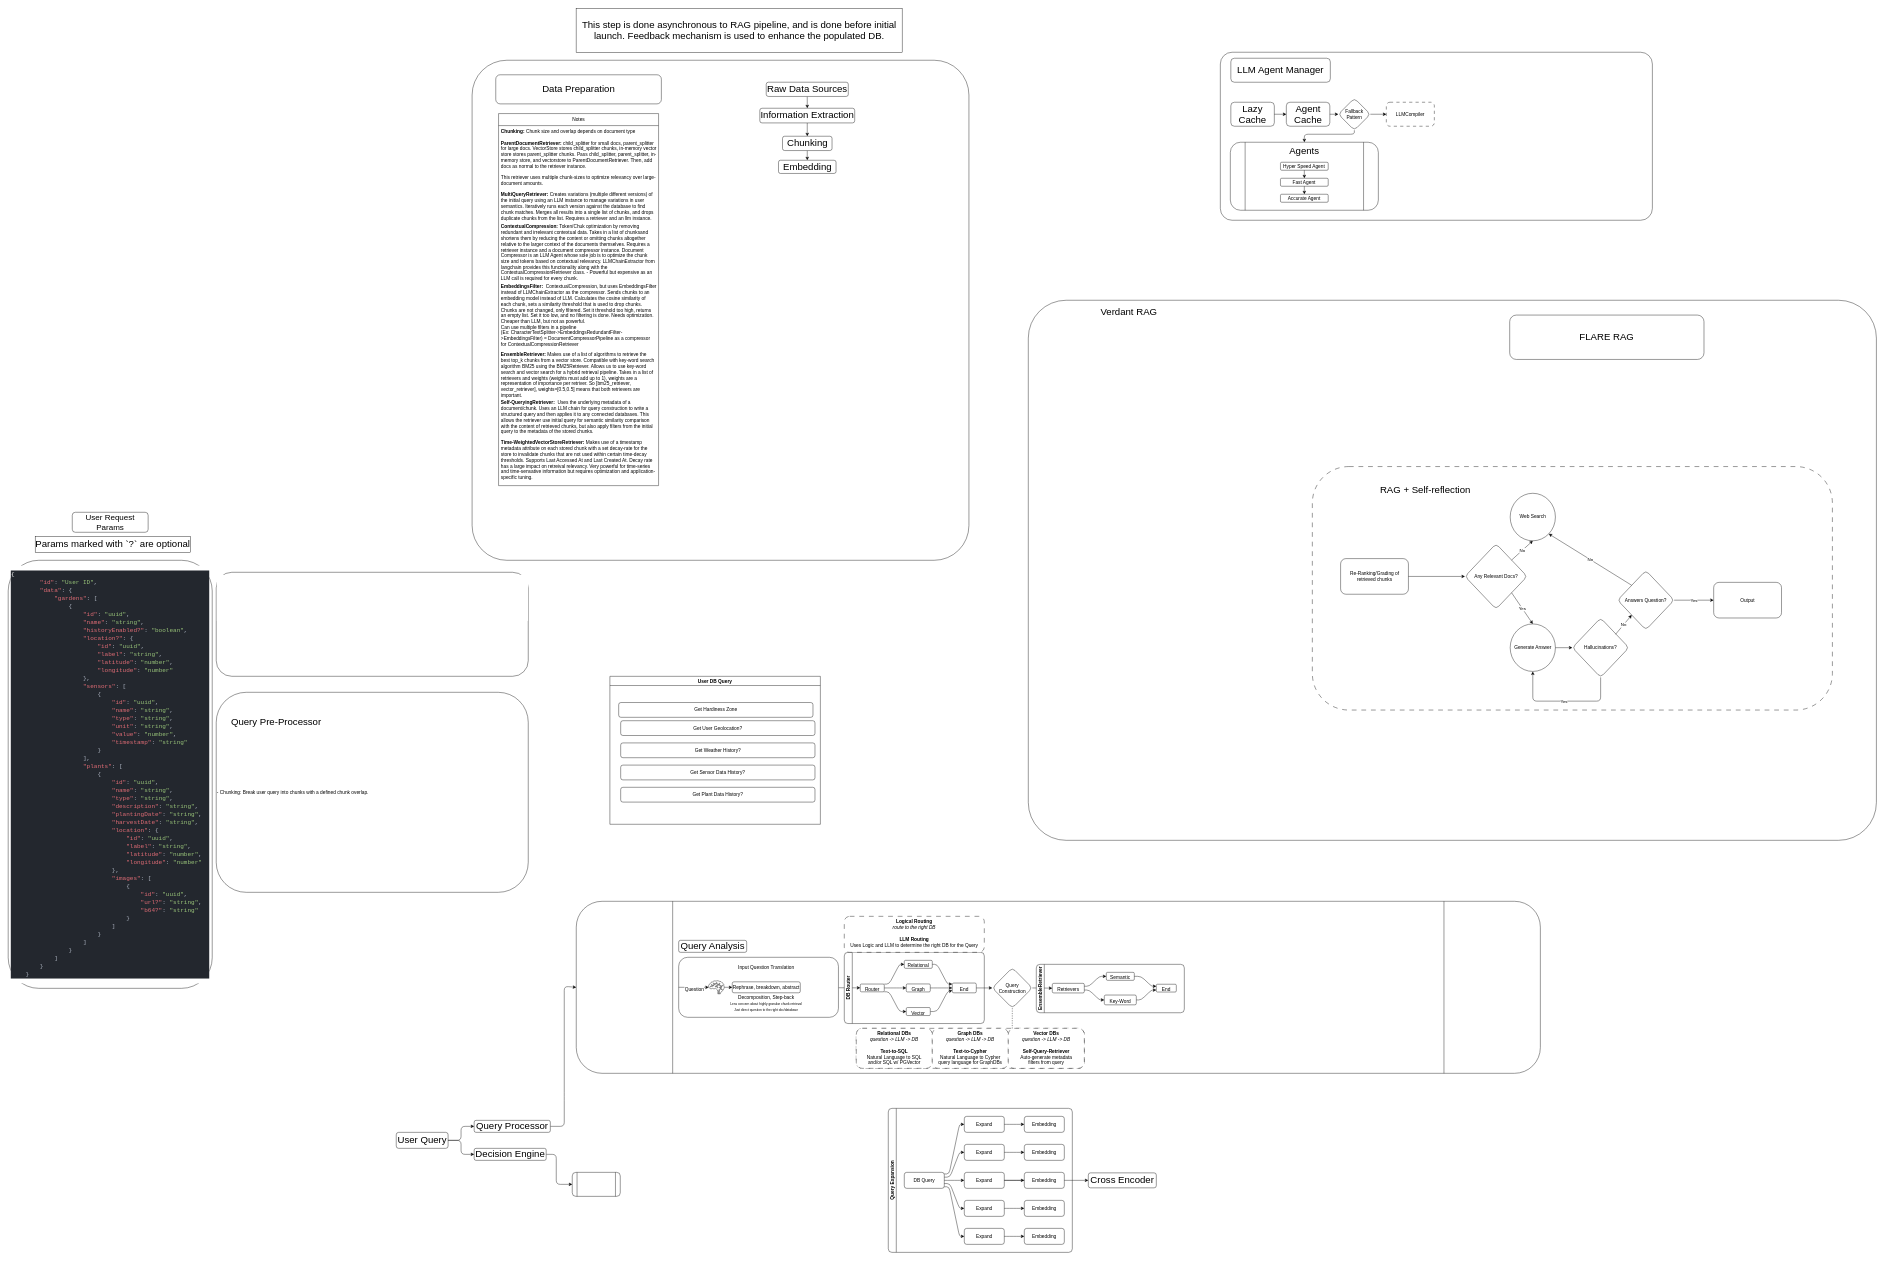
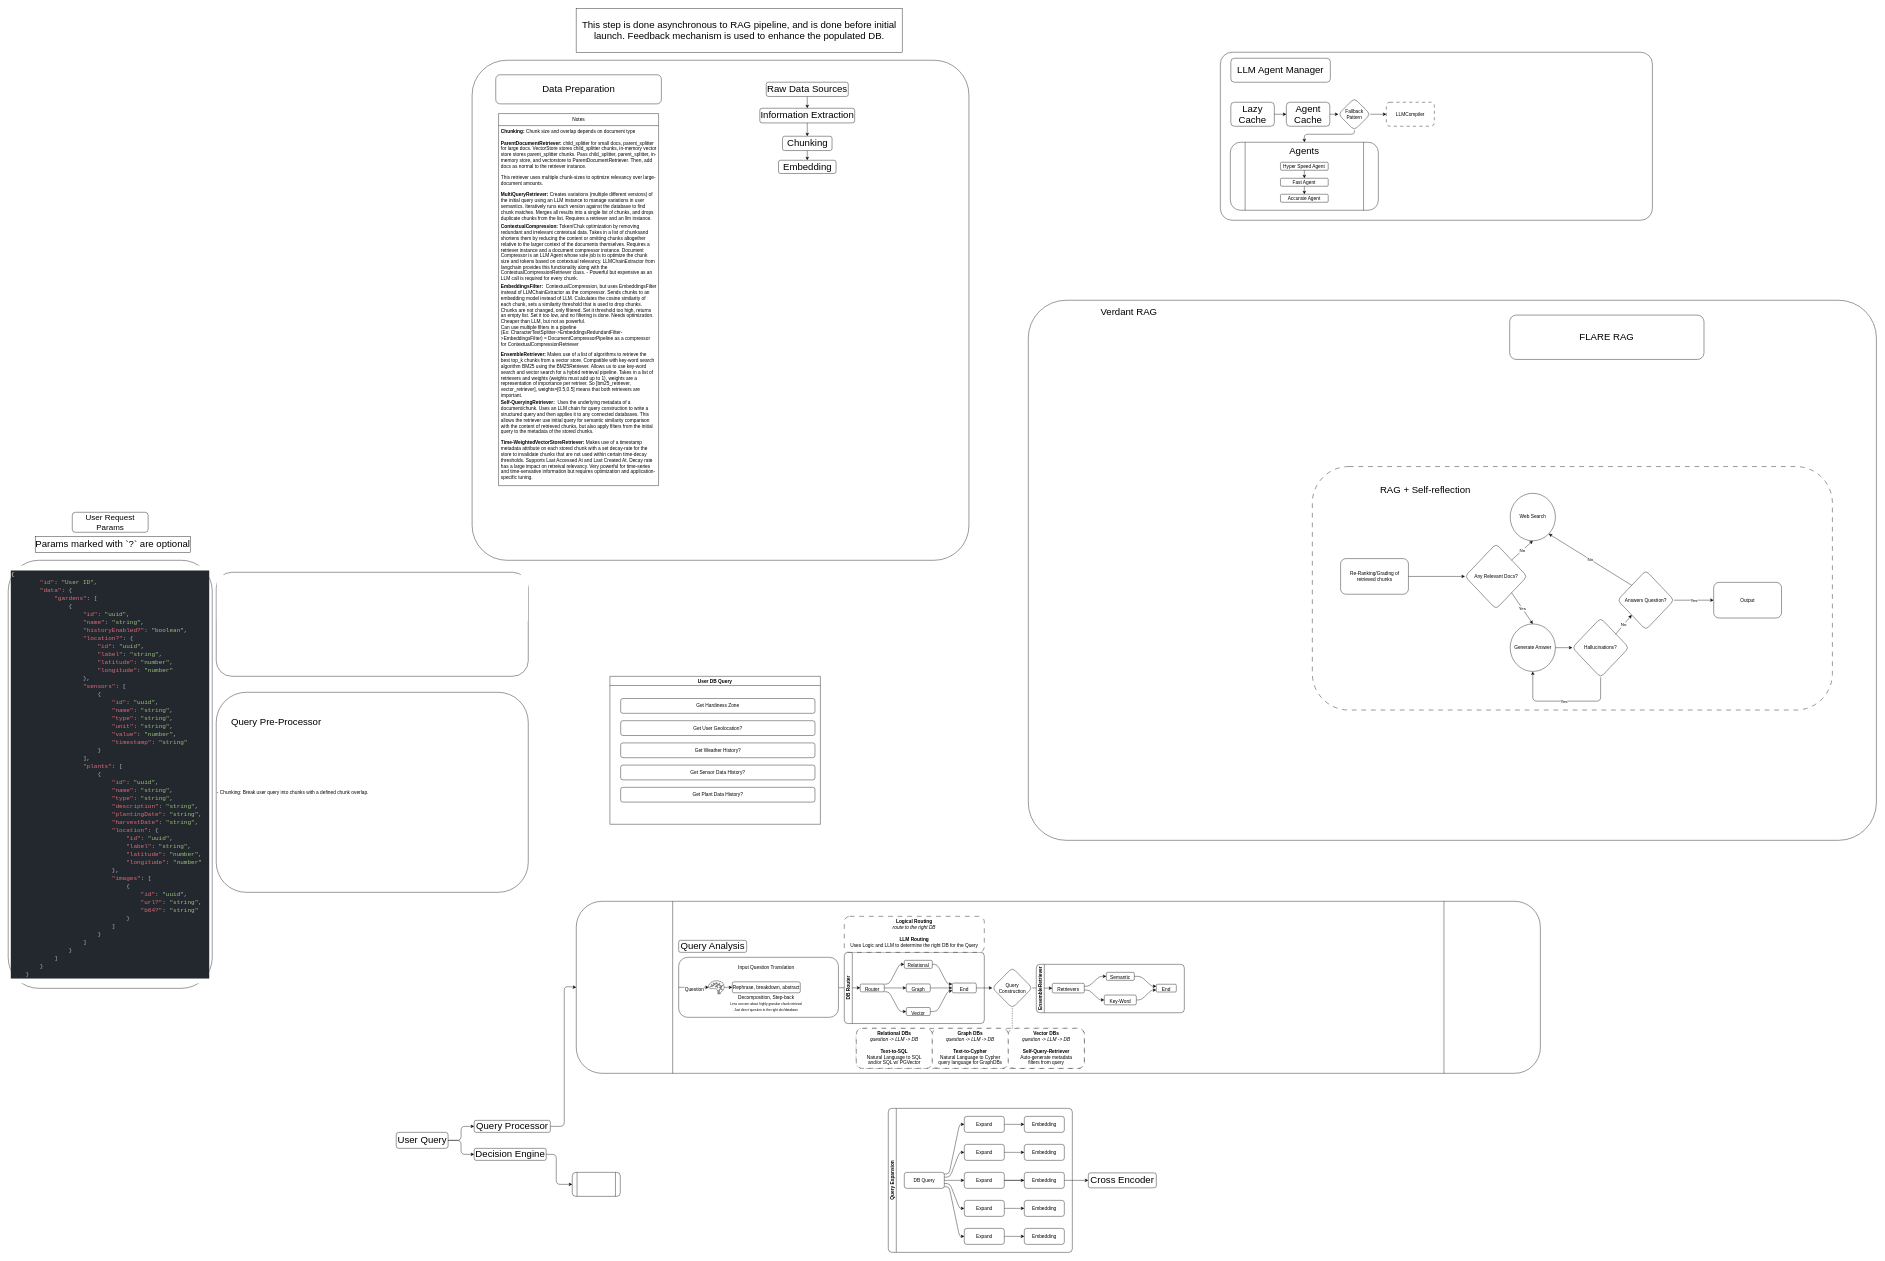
(716, 710) -> (718, 706)
